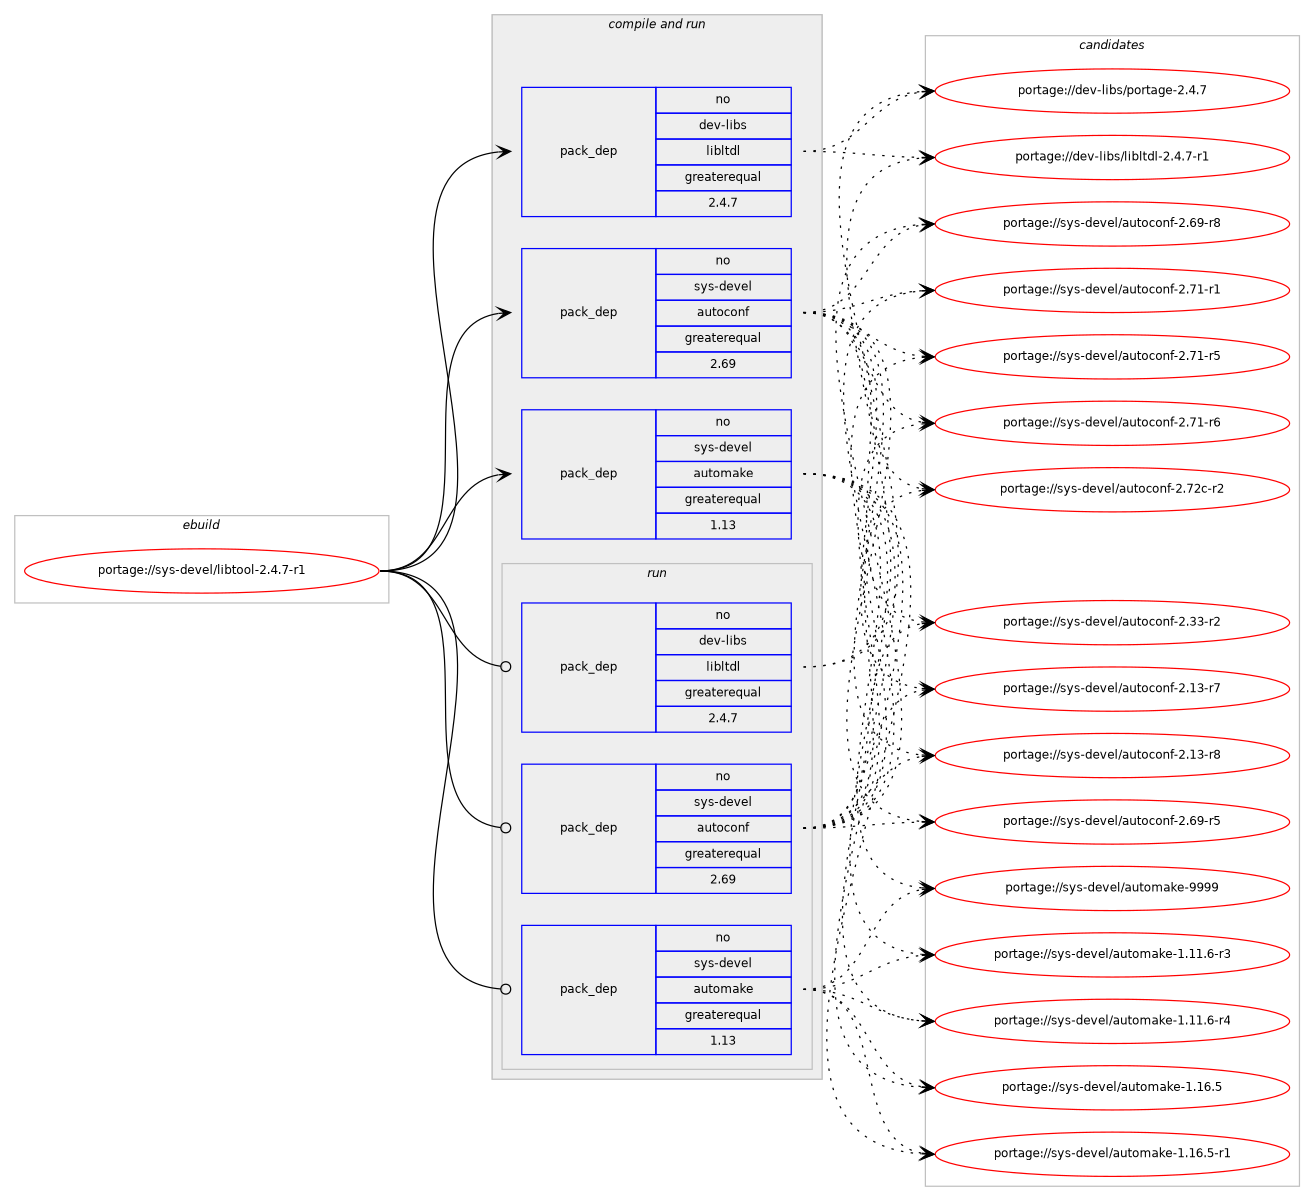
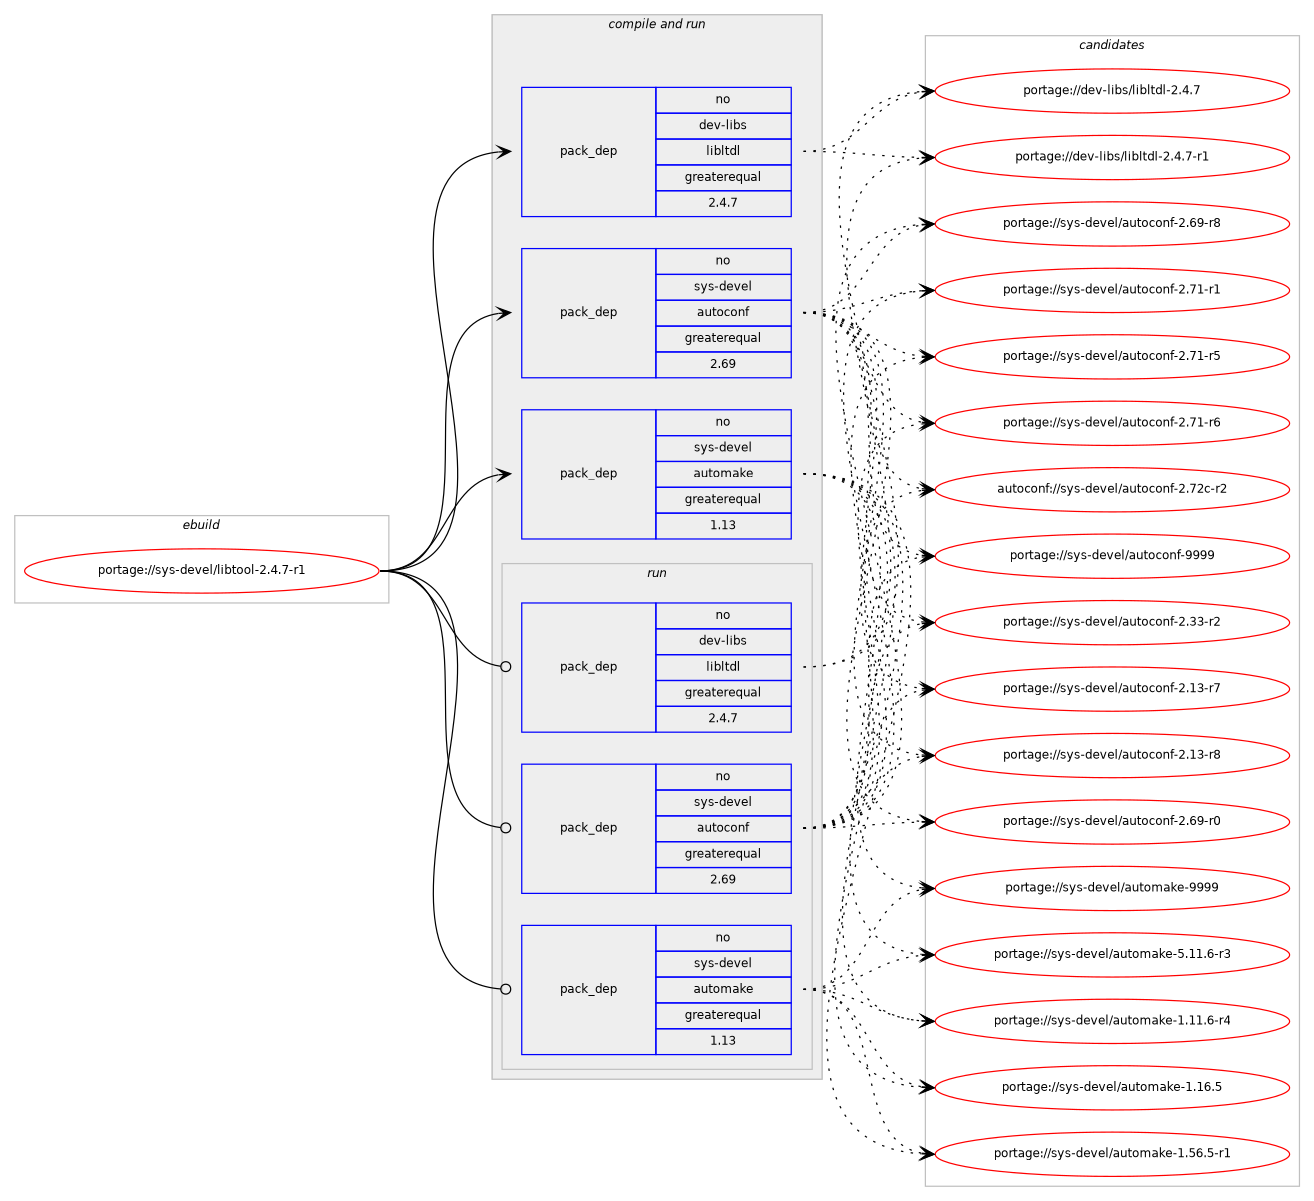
(1112, 91) -> (1112, 91)
(1112, 490) -> (1112, 490)
none -> (1112, 556)
(1112, 822) -> (1112, 822)
(1112, 955) -> (1112, 955)
(1112, 1154) -> (1112, 1154)
